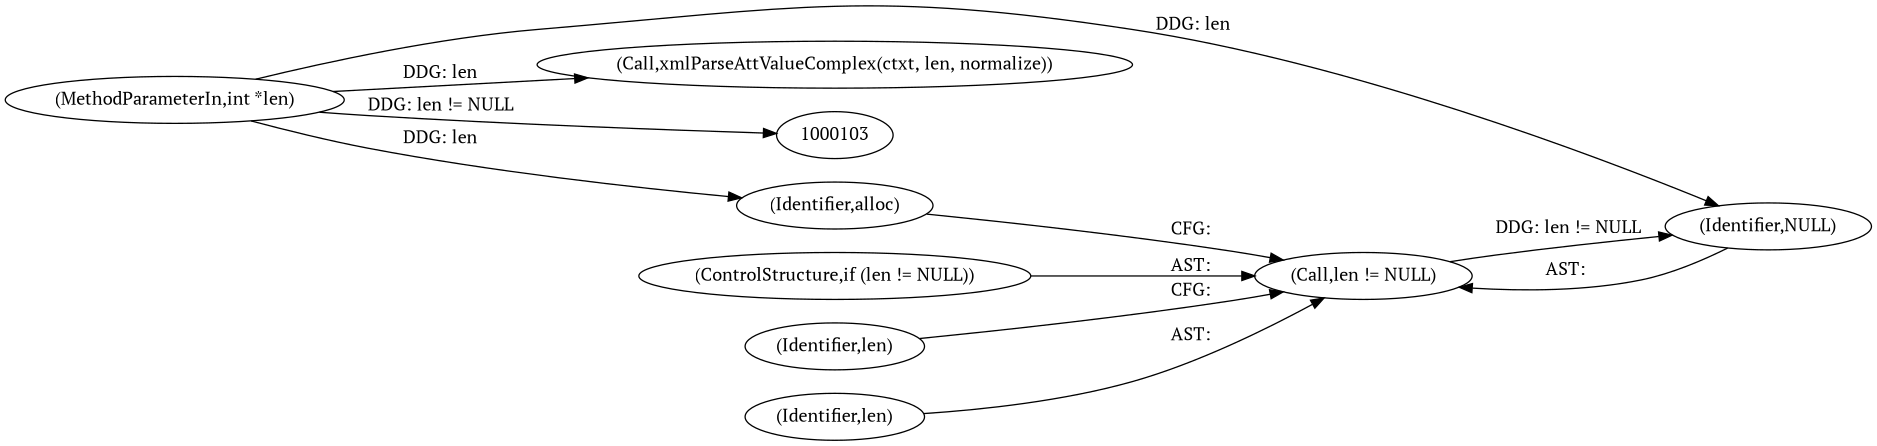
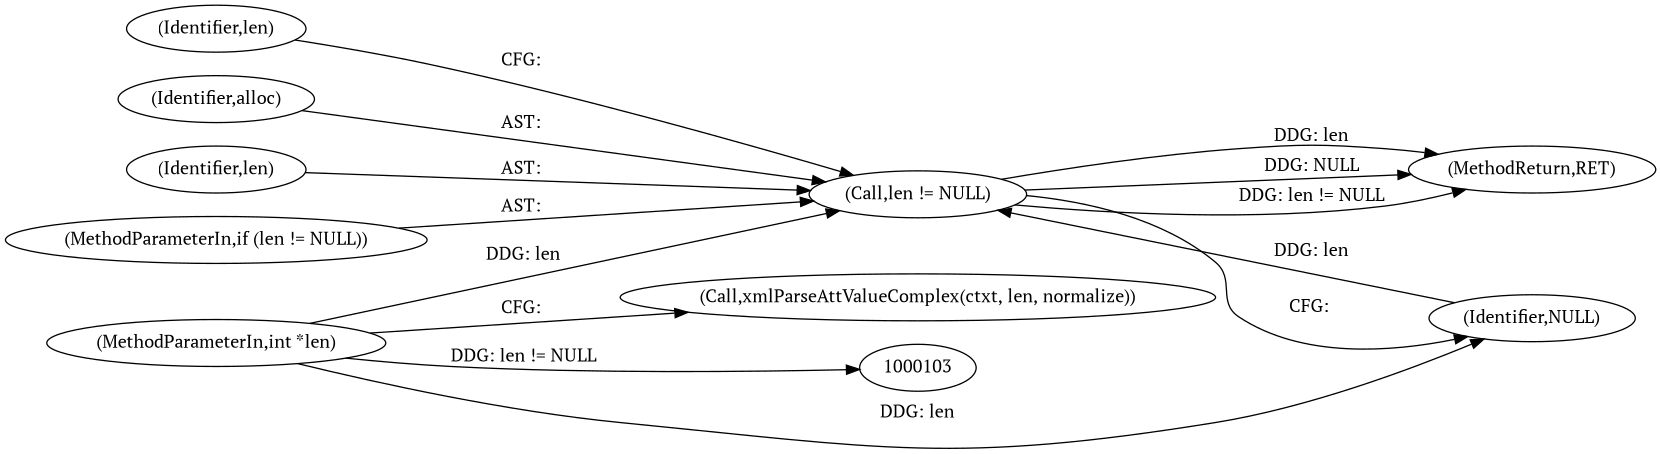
(441, 73) -> (524, 308)
(488, 168) -> (568, 268)
none -> (1532, 170)
(1568, 228) -> (1312, 307)
(1194, 230) -> (524, 123)
(1568, 270) -> (1312, 251)
(835, 276) -> (216, 240)
